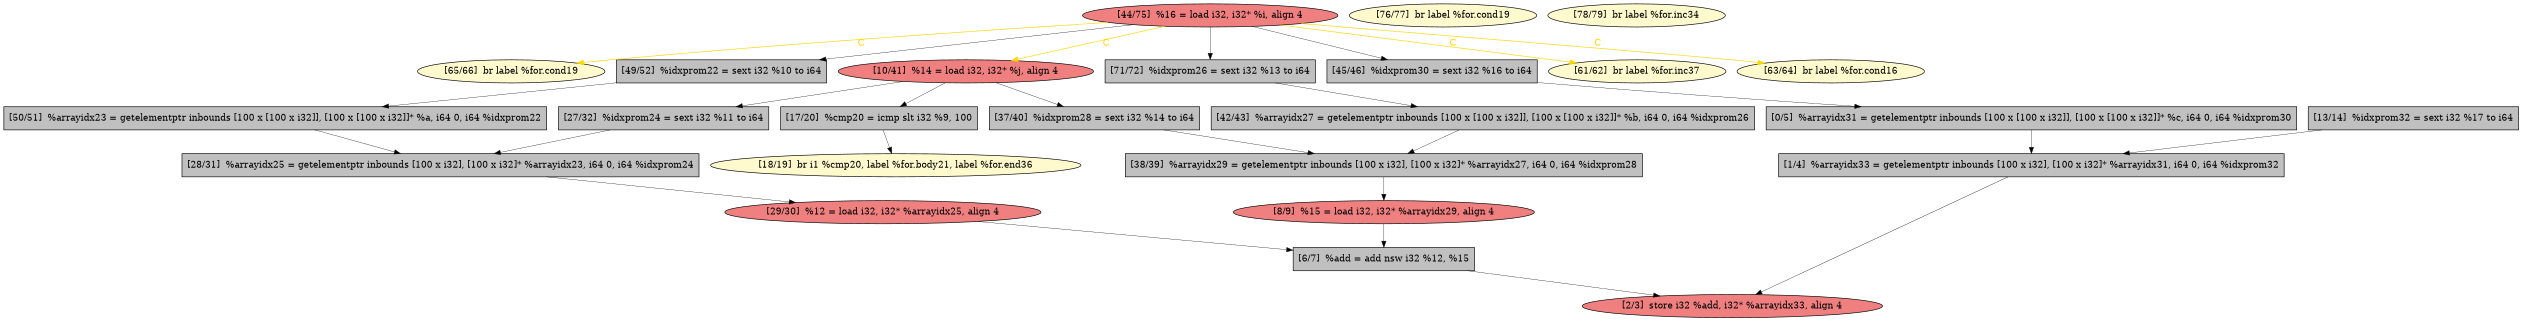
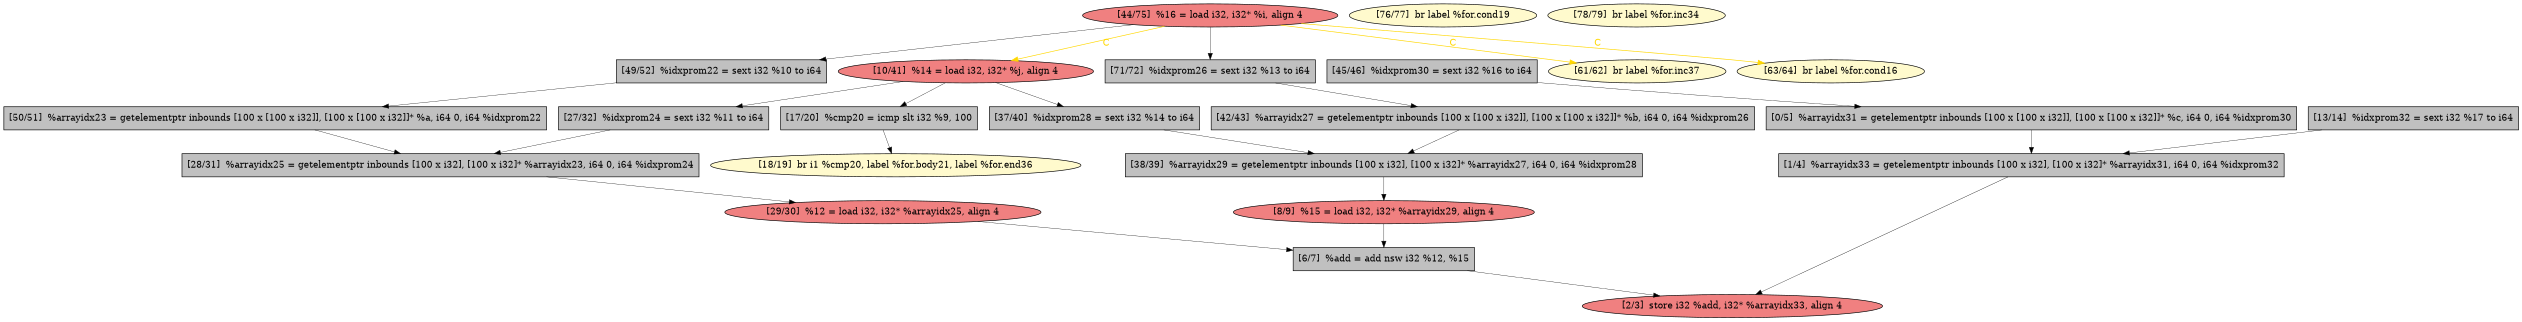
(1317, 42) -> none
(511, 71) -> none
